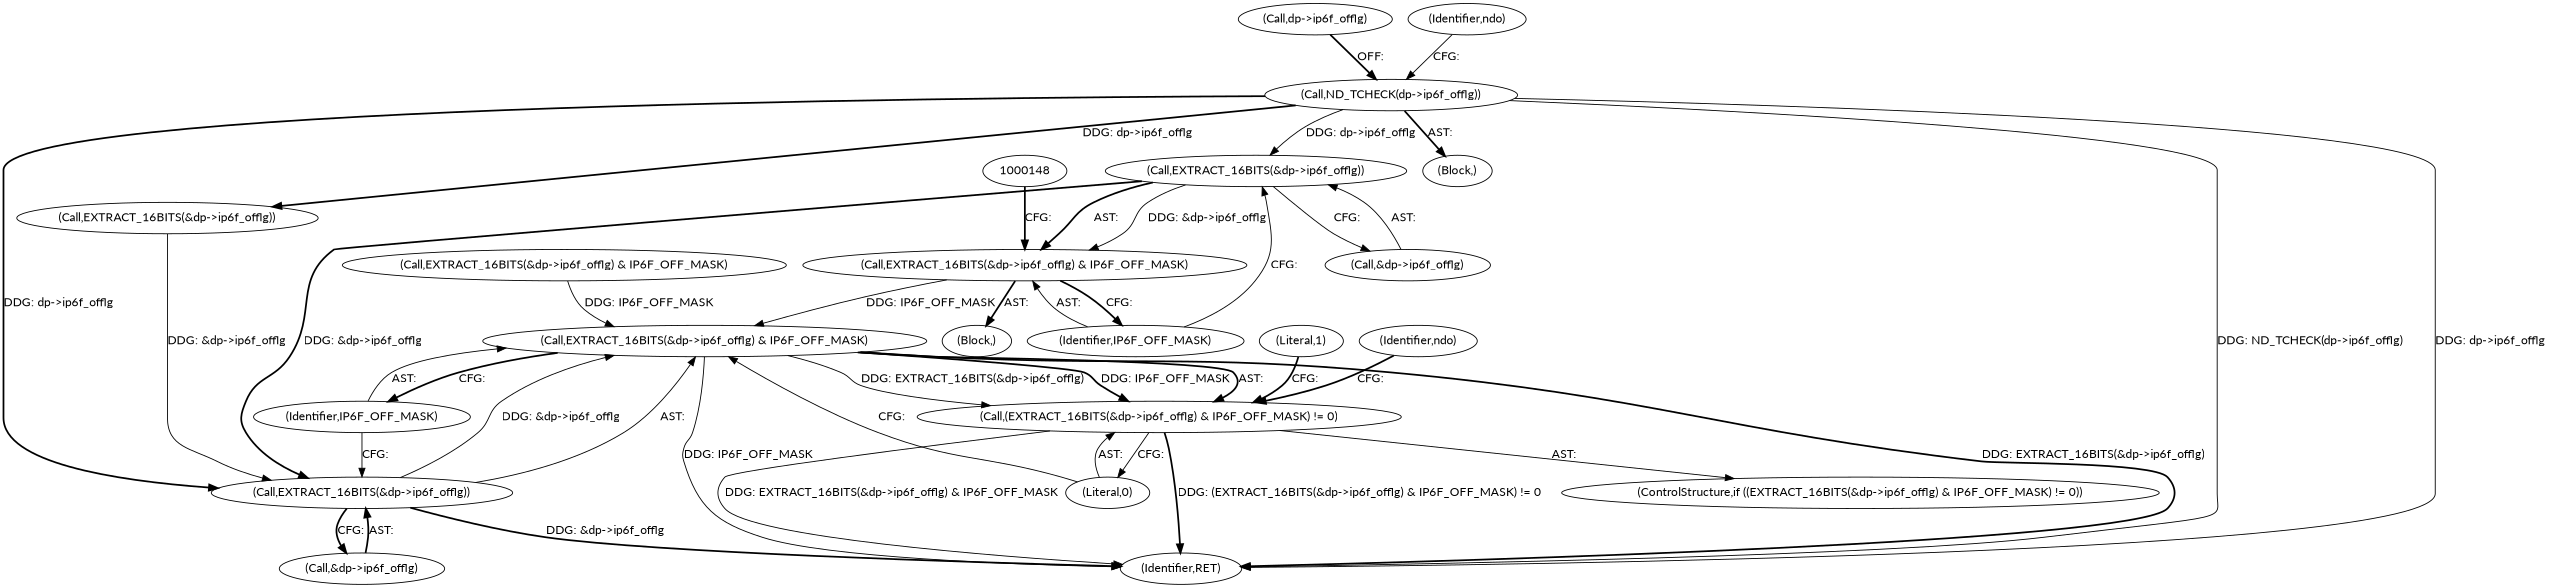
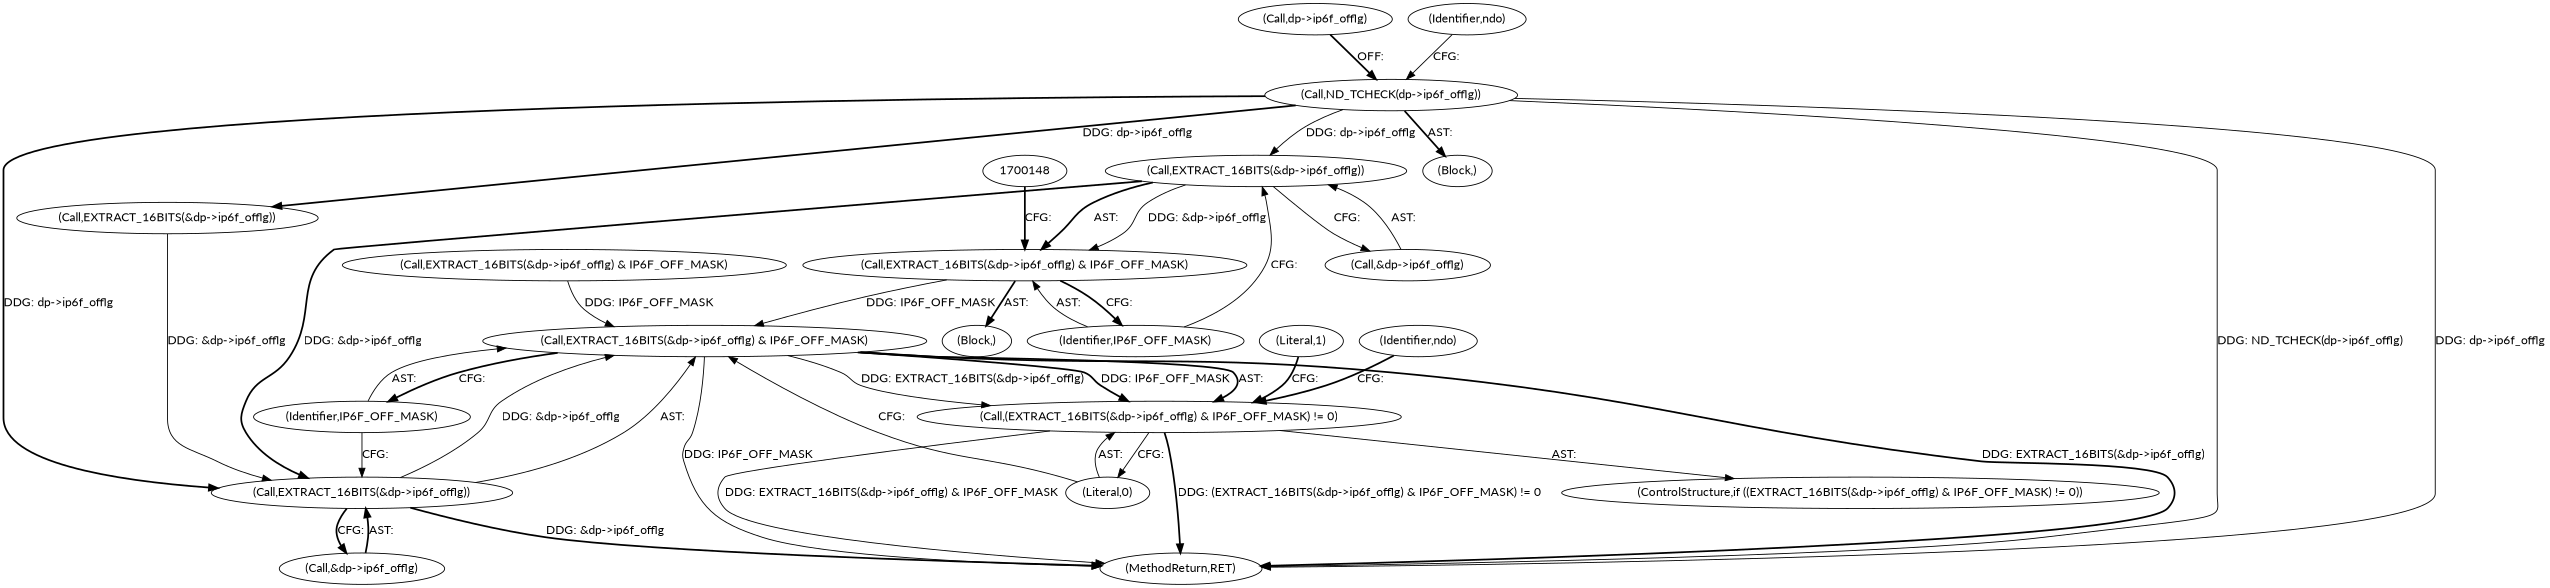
(1025, 171) -> (1025, 171)
(1181, 569) -> (1181, 569)
